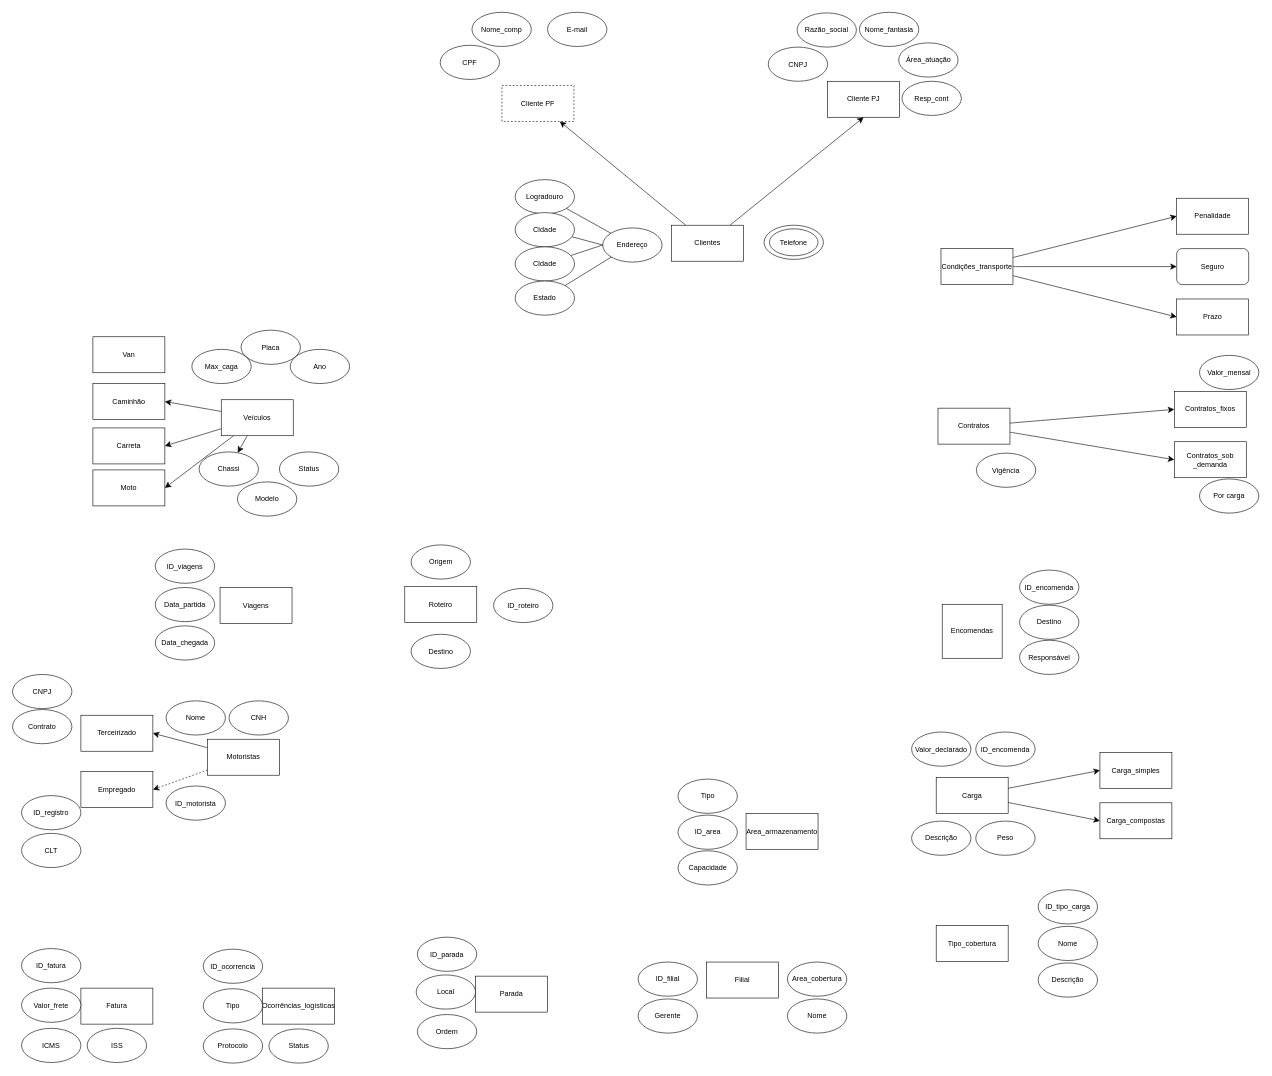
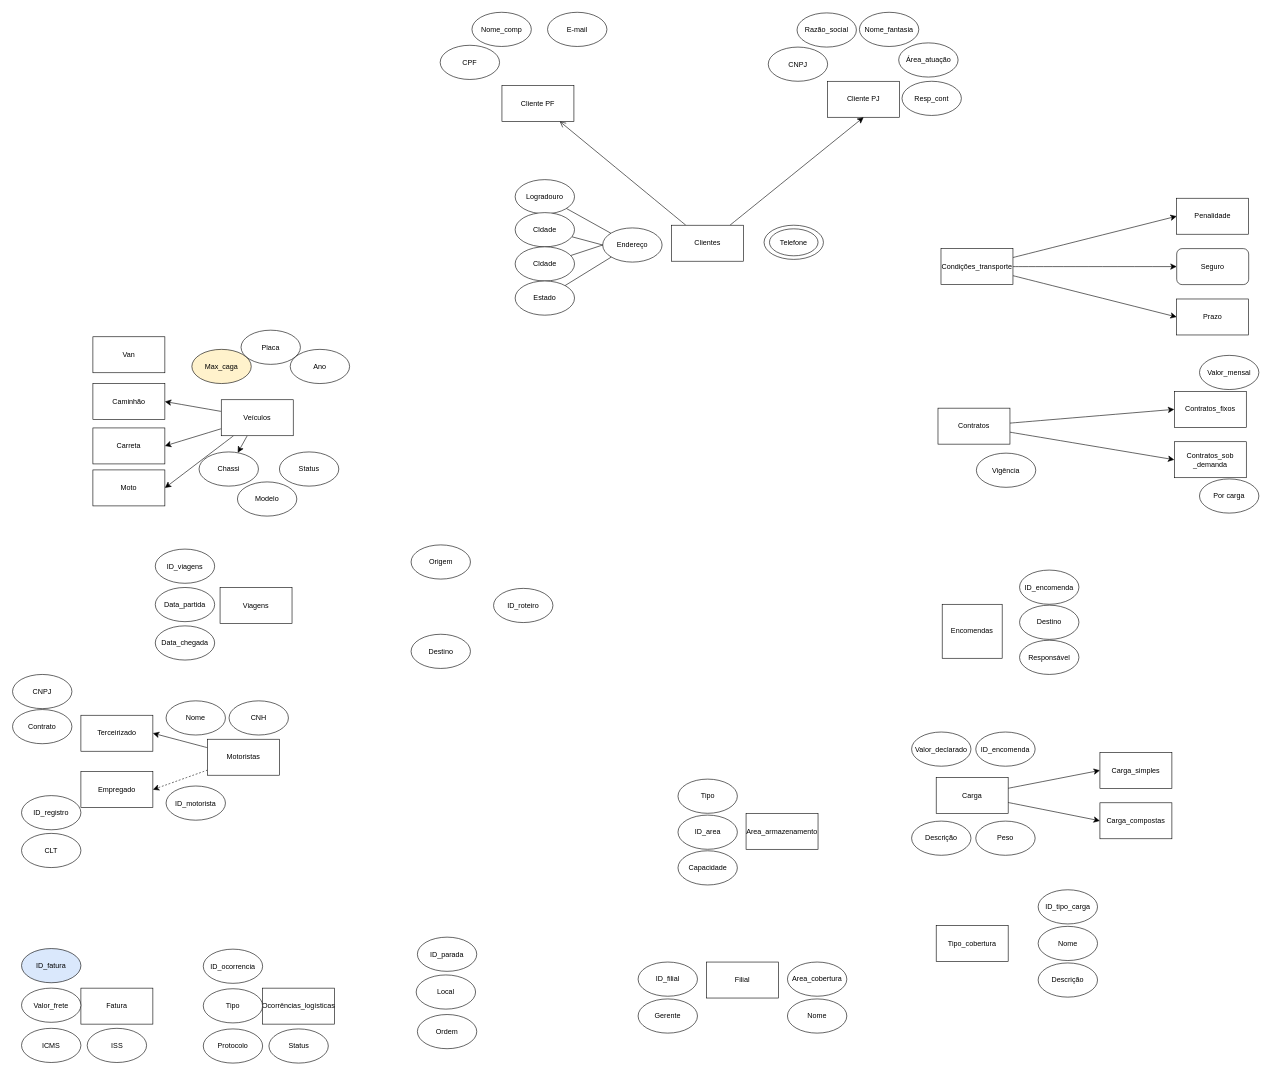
(538, 104) -> (538, 104)
(564, 125) -> (563, 124)
(221, 367) -> (221, 367)
(441, 605) -> none
(51, 966) -> (51, 966)
(512, 995) -> none
